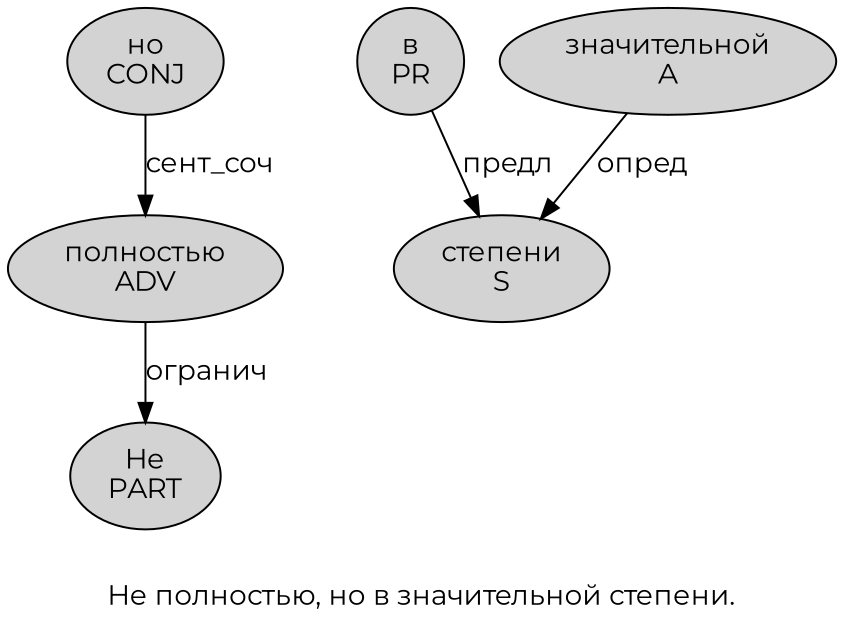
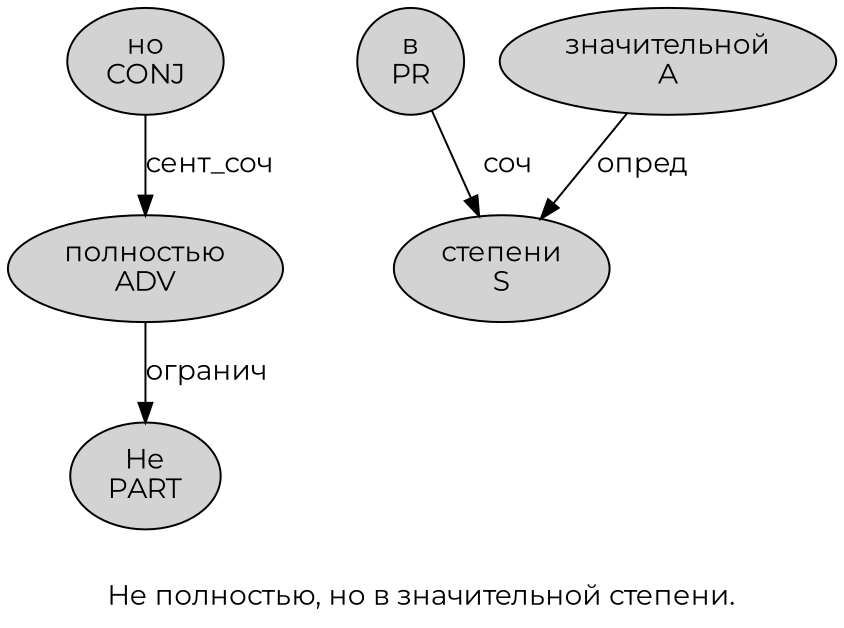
(508, 165) -> (508, 165)
